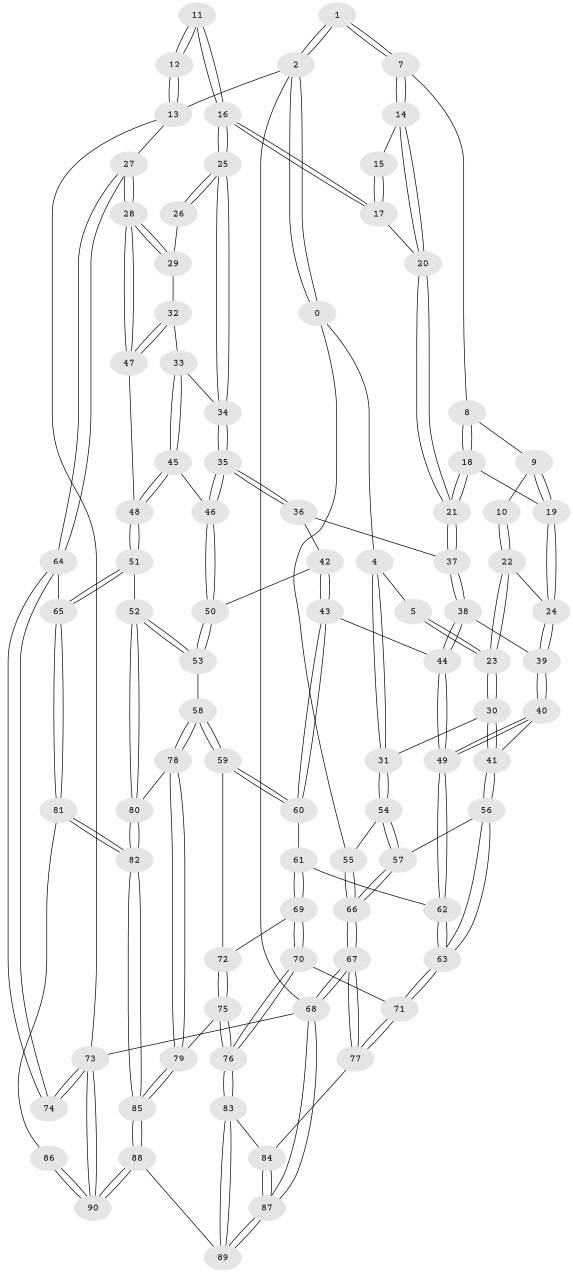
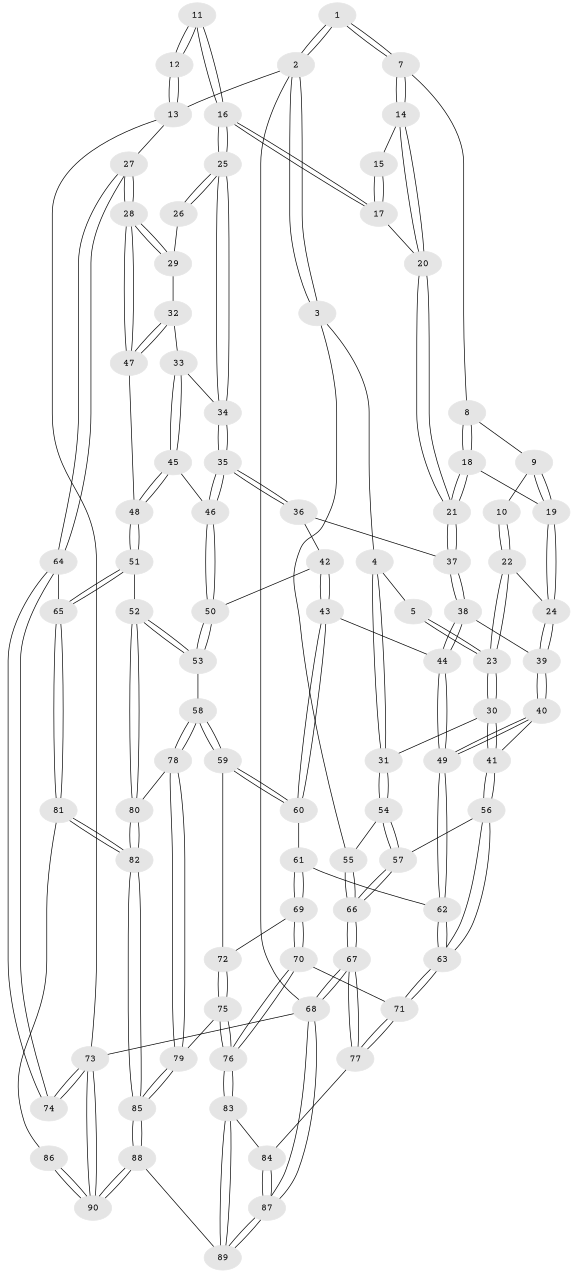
(317, 313) -> (317, 313)
